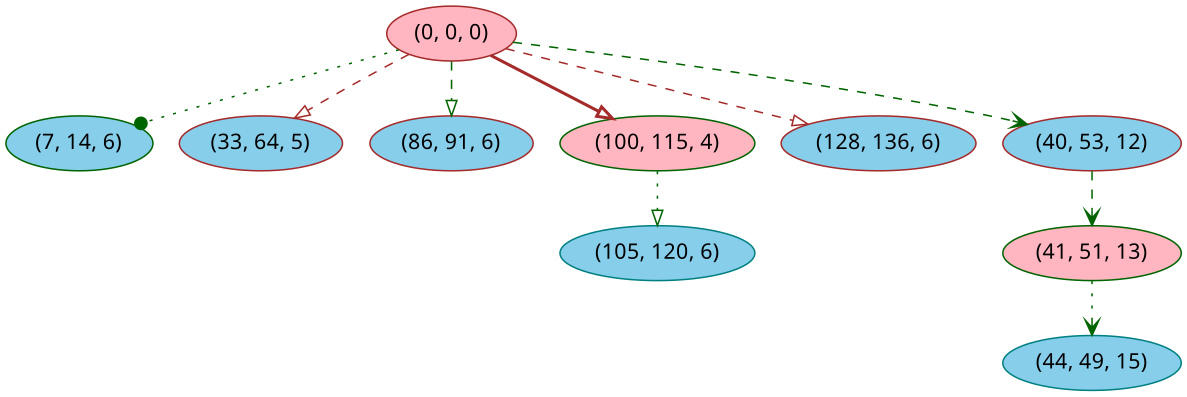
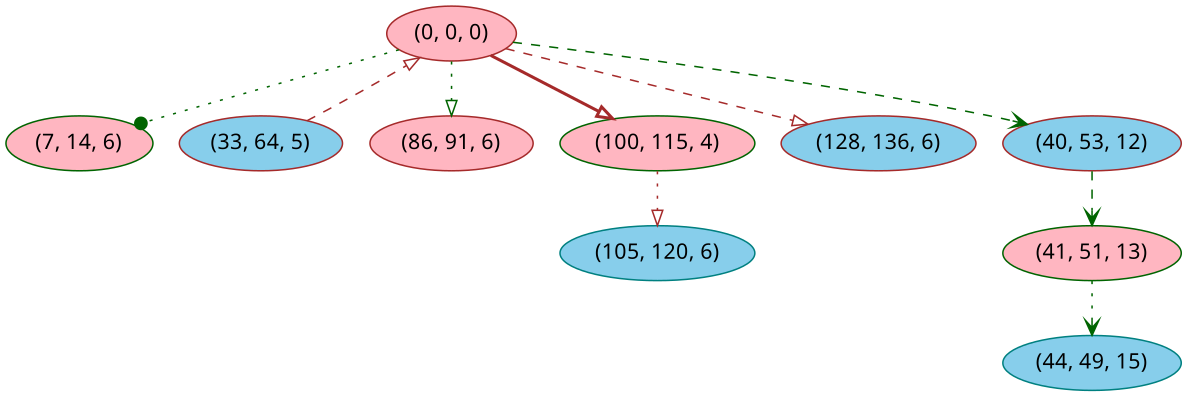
(452, 81) -> (452, 81)
(358, 82) -> (357, 94)
(79, 143) -> (79, 143)
(452, 143) -> (452, 143)
(657, 191) -> (657, 191)
